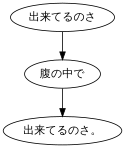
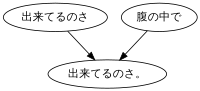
(63, 42) -> (78, 43)
